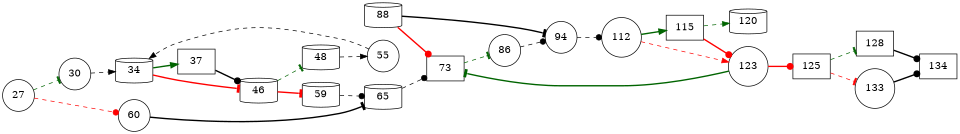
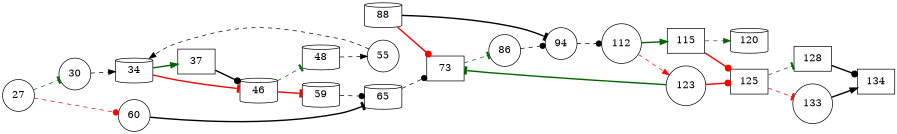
(715, 46) -> (715, 60)
(904, 78) -> (841, 94)
